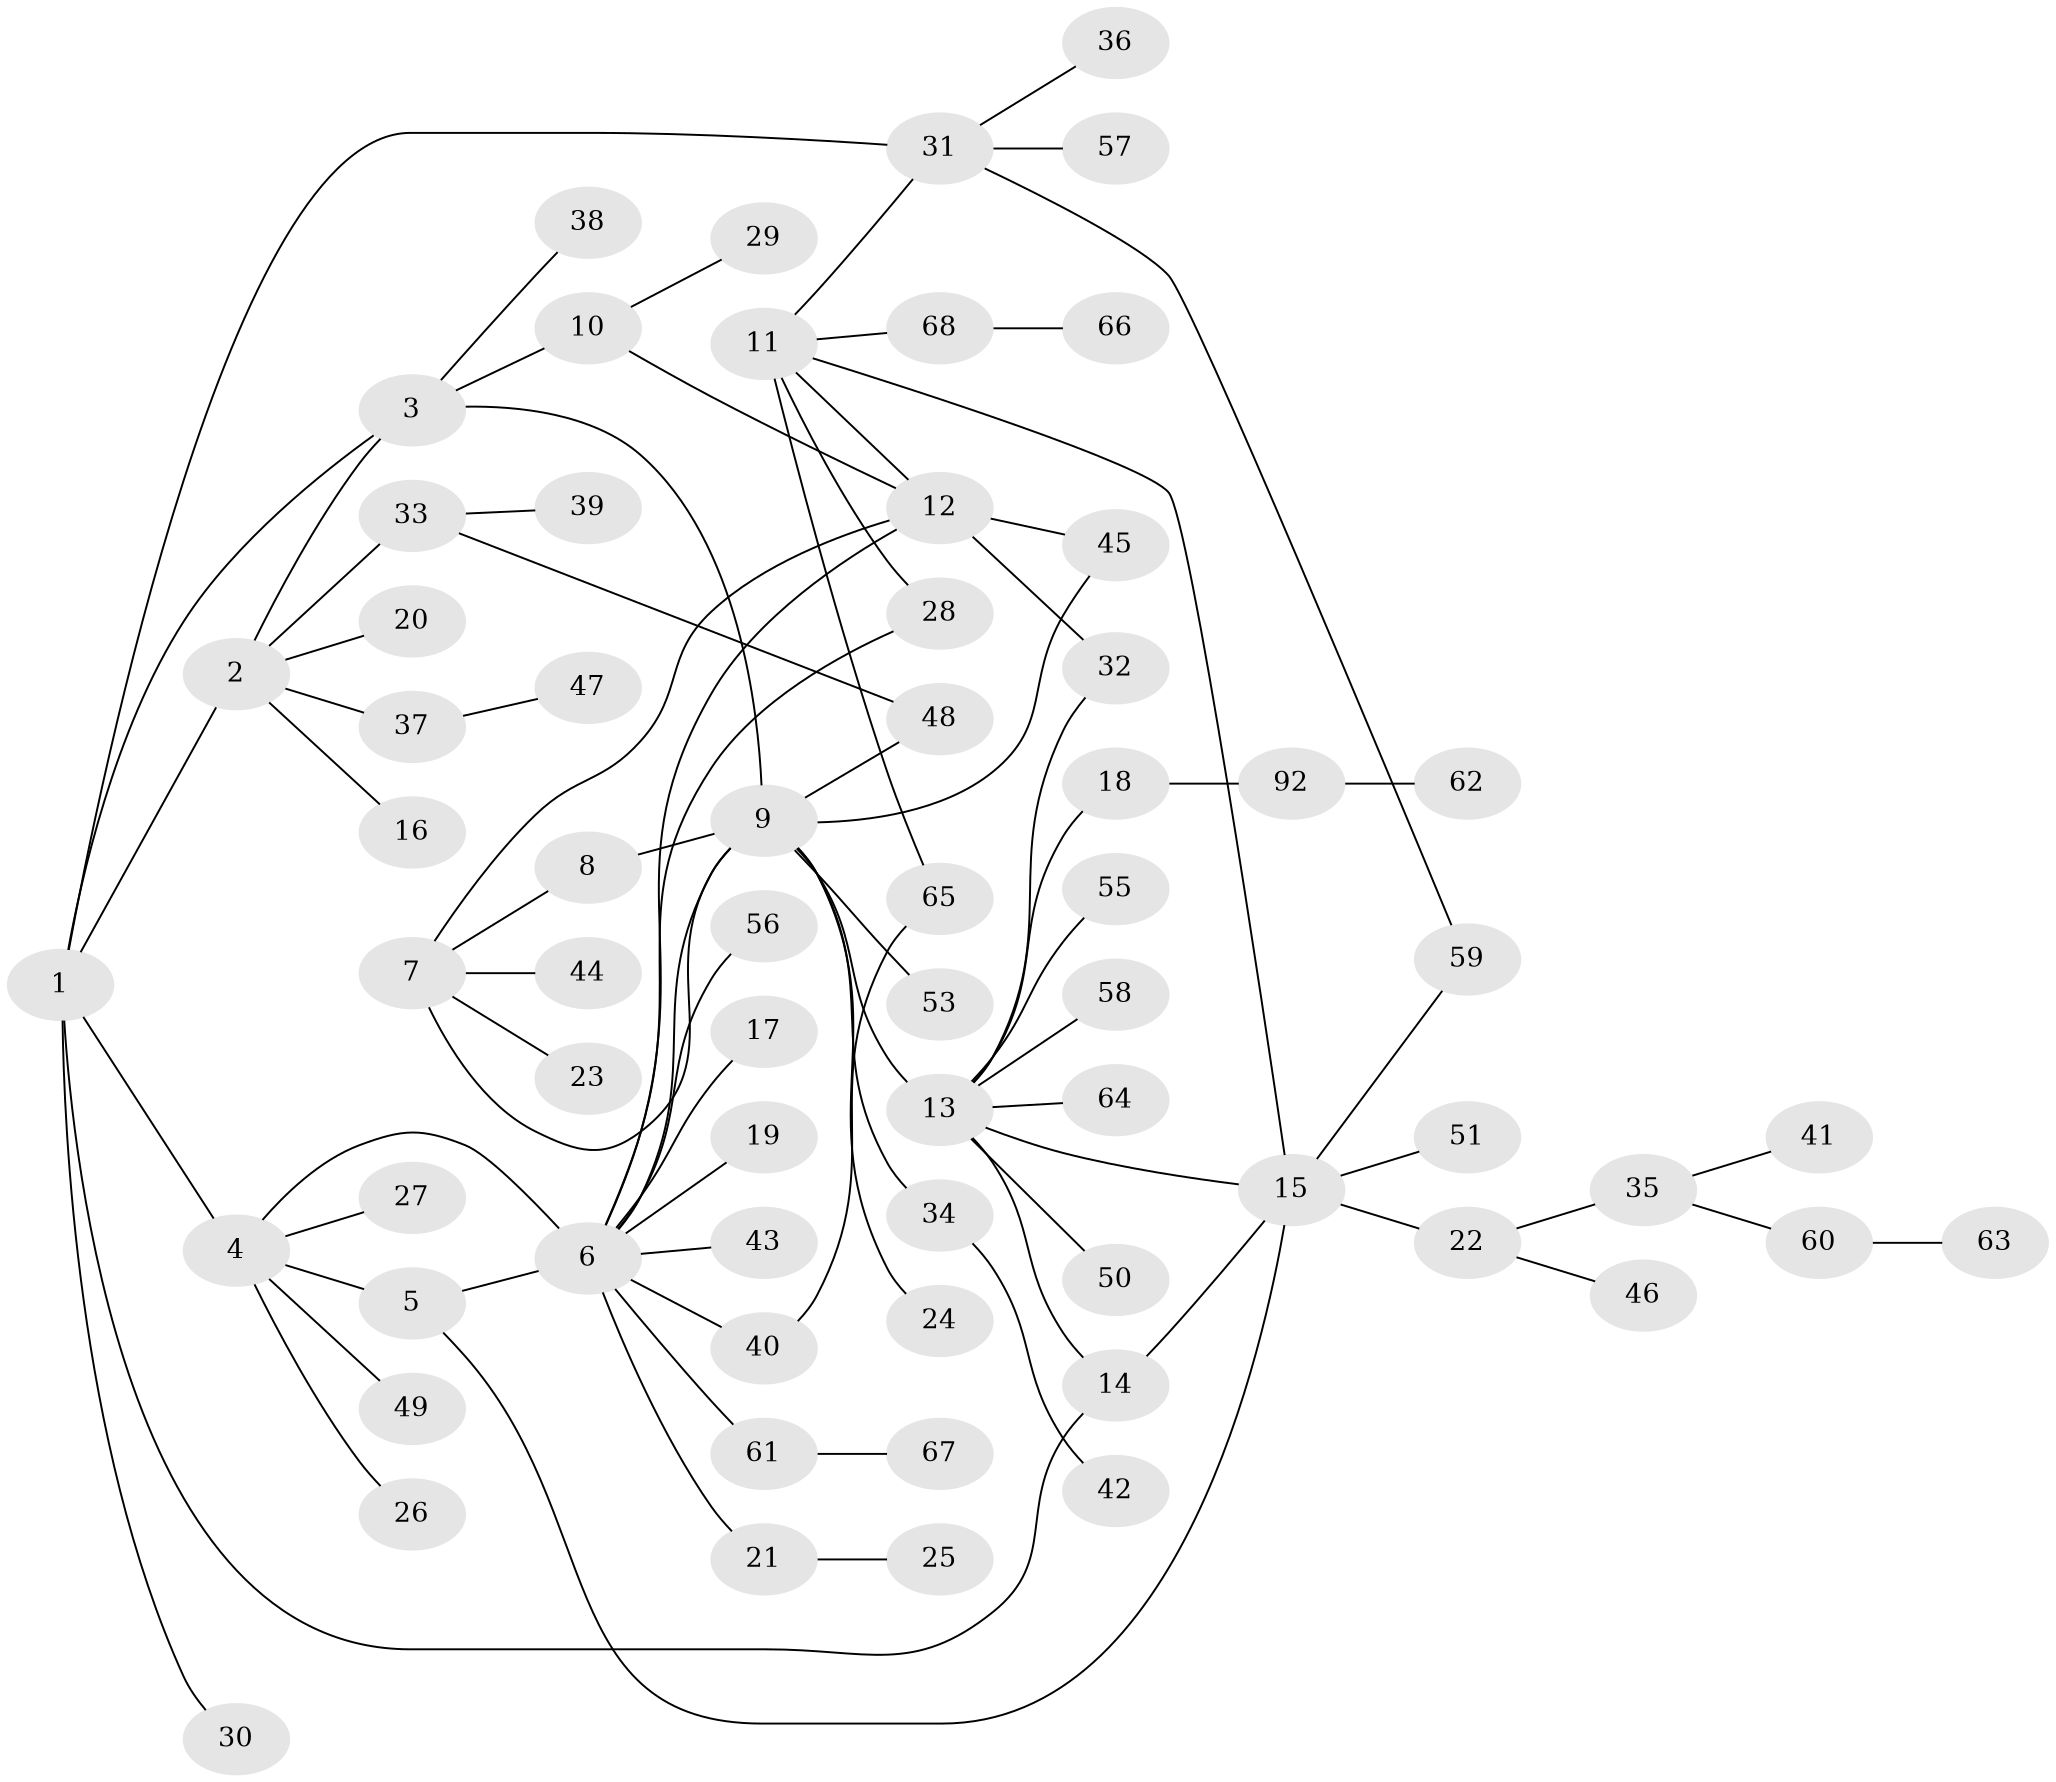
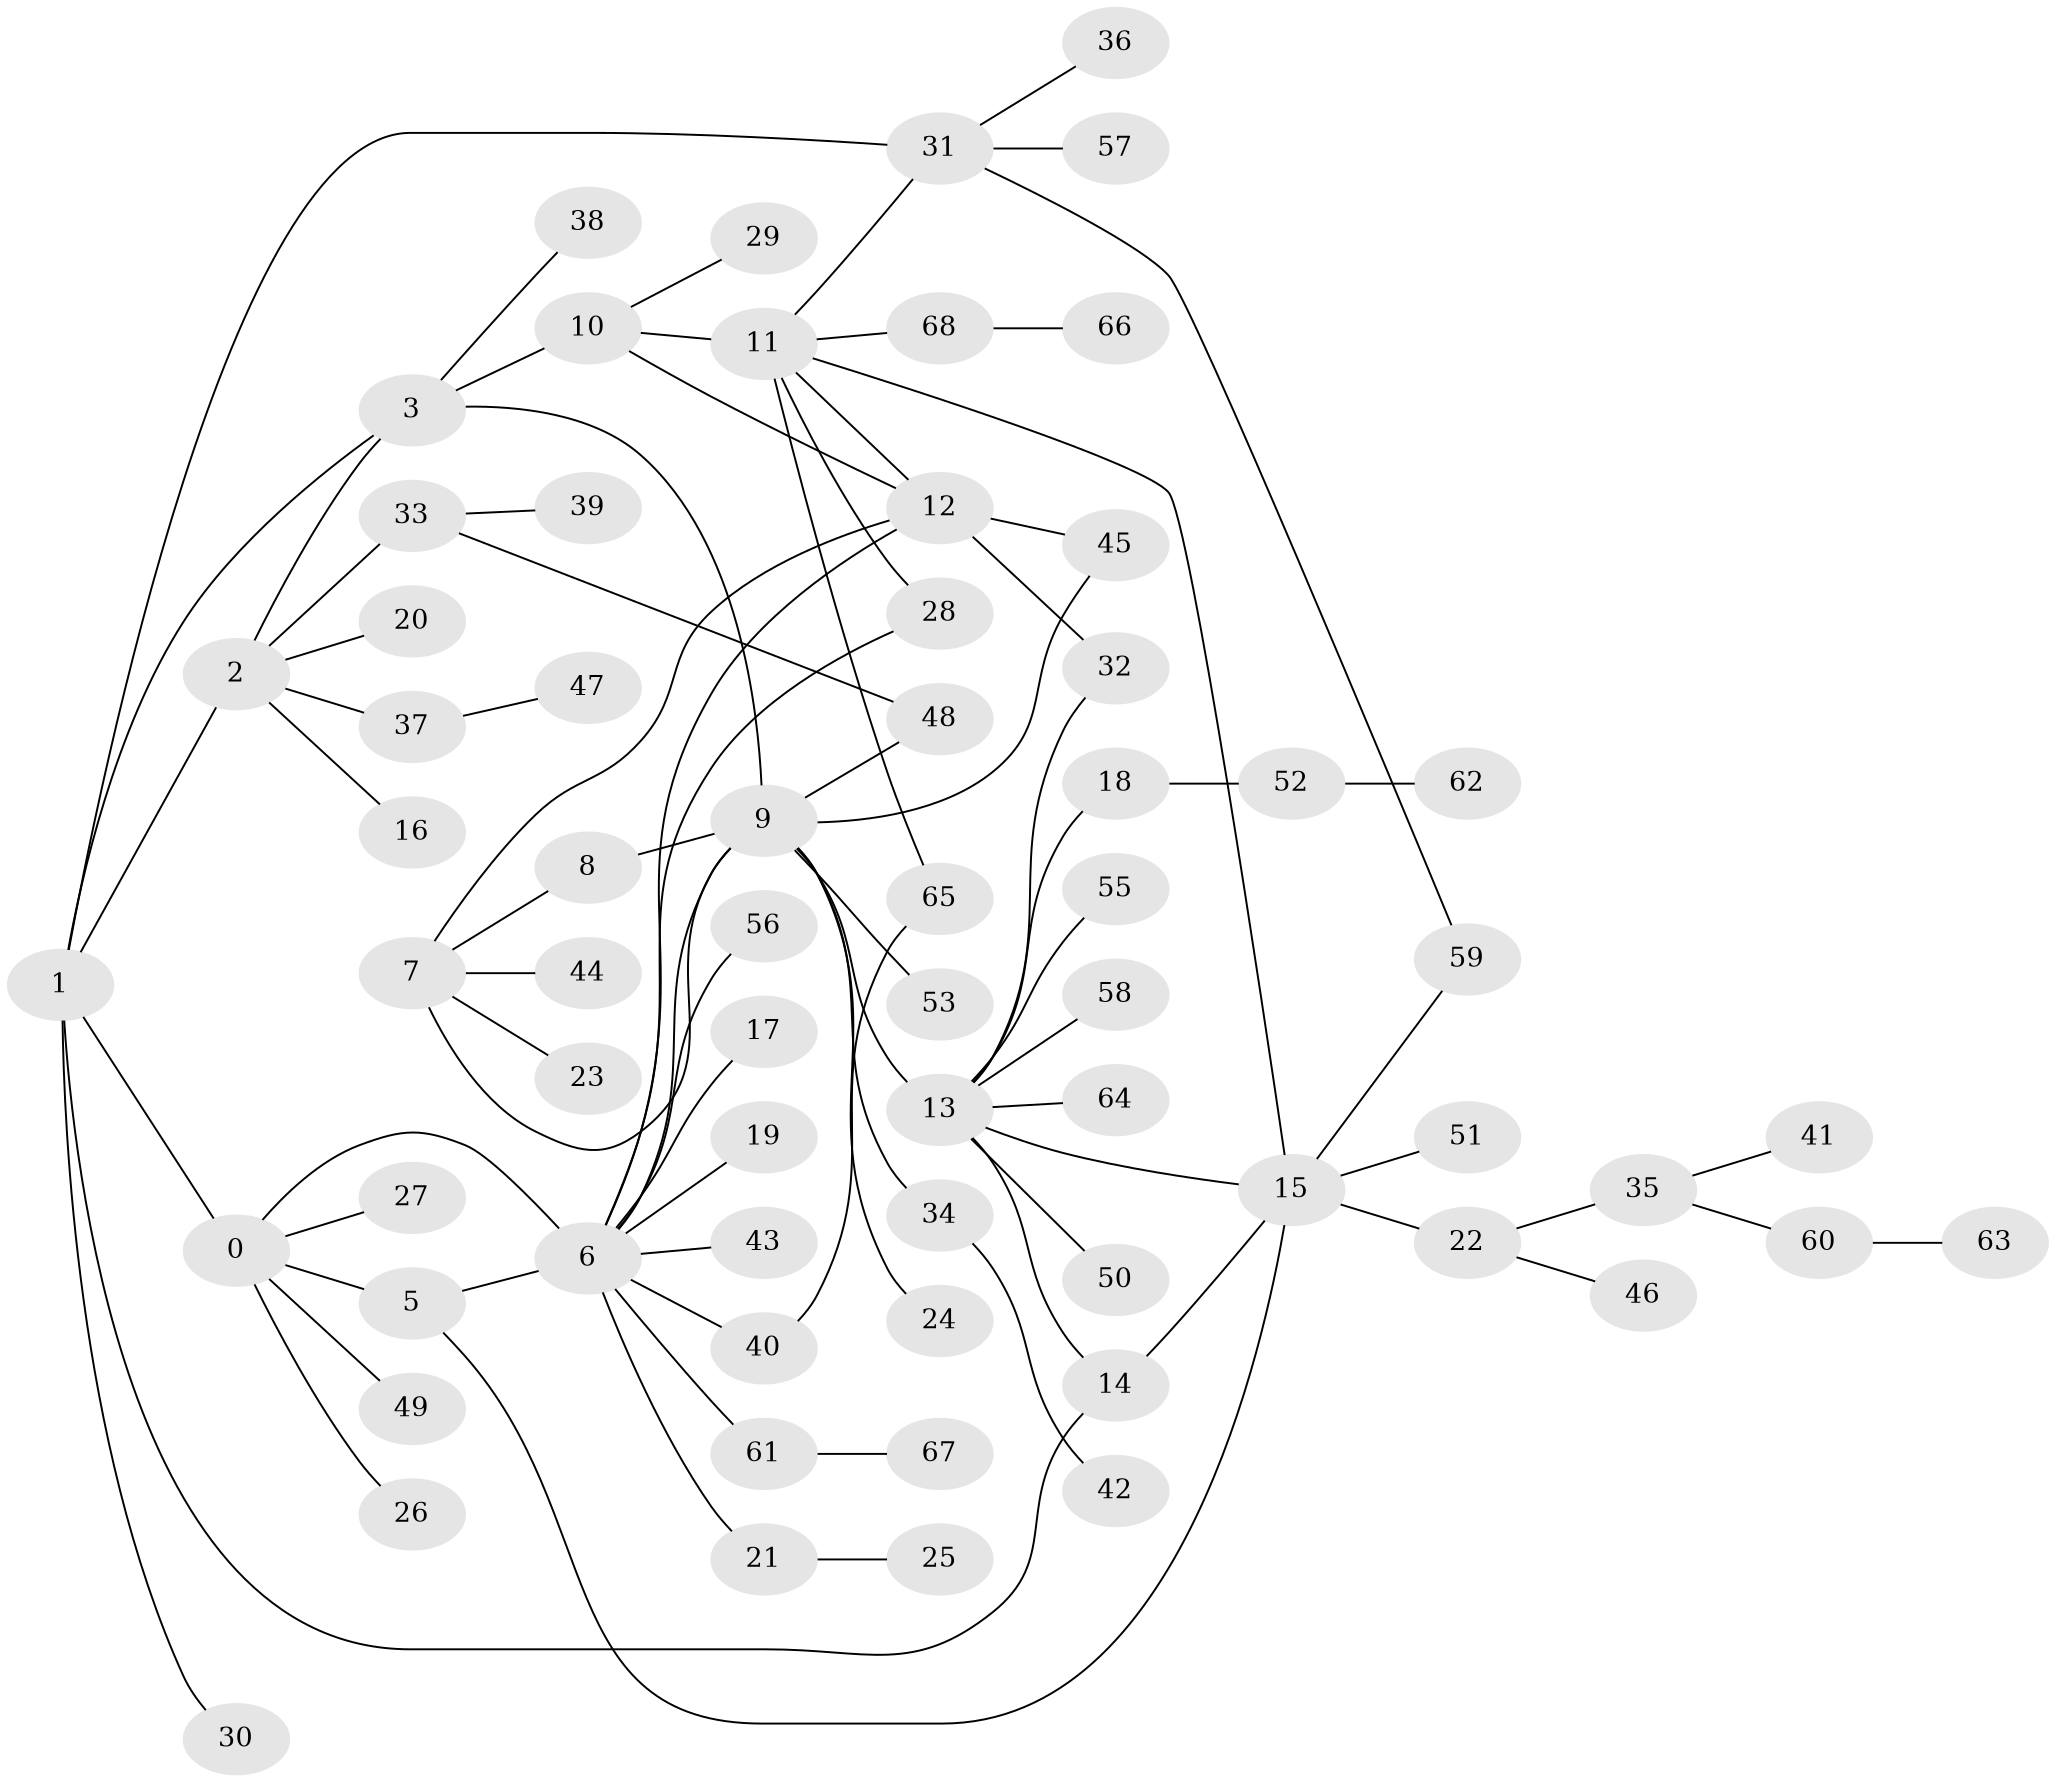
none -> (676, 336)
(1292, 784) -> (1292, 784)
(236, 1251) -> (236, 1251)
